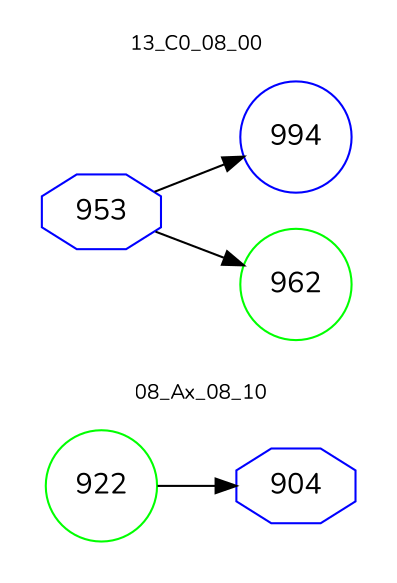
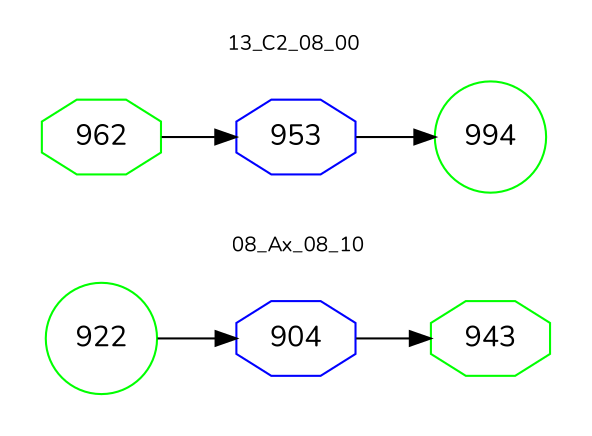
(196, 45) -> (294, 45)
(296, 137) -> (490, 137)
(190, 245) -> (188, 137)
(296, 284) -> (101, 137)
none -> (490, 338)
